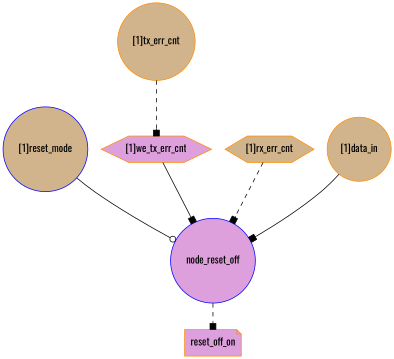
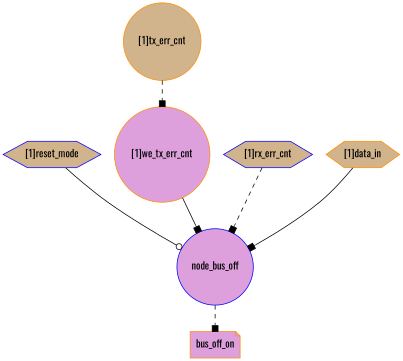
(45, 149) -> (52, 154)
(156, 149) -> (162, 154)
(270, 149) -> (268, 154)
(359, 149) -> (363, 154)
(213, 261) -> (215, 267)
(213, 343) -> (215, 345)
